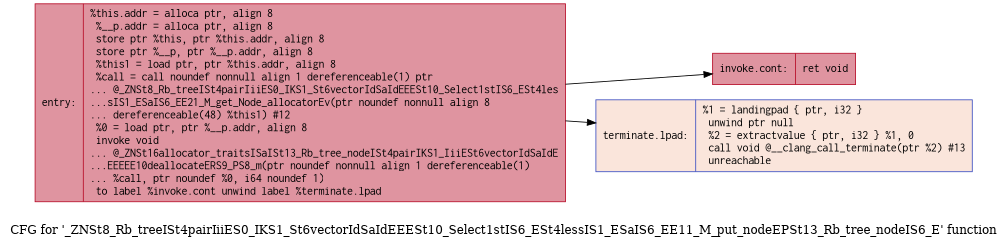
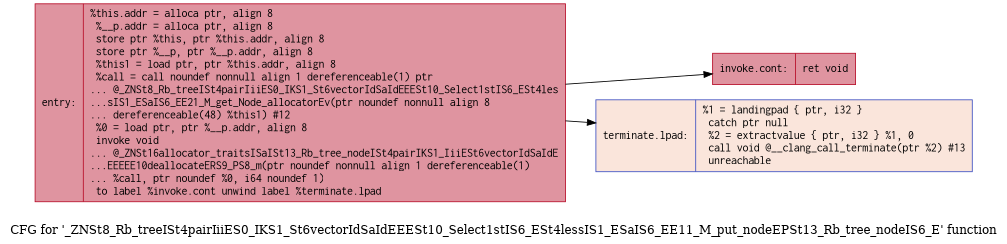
(749, 123) -> (746, 123)
